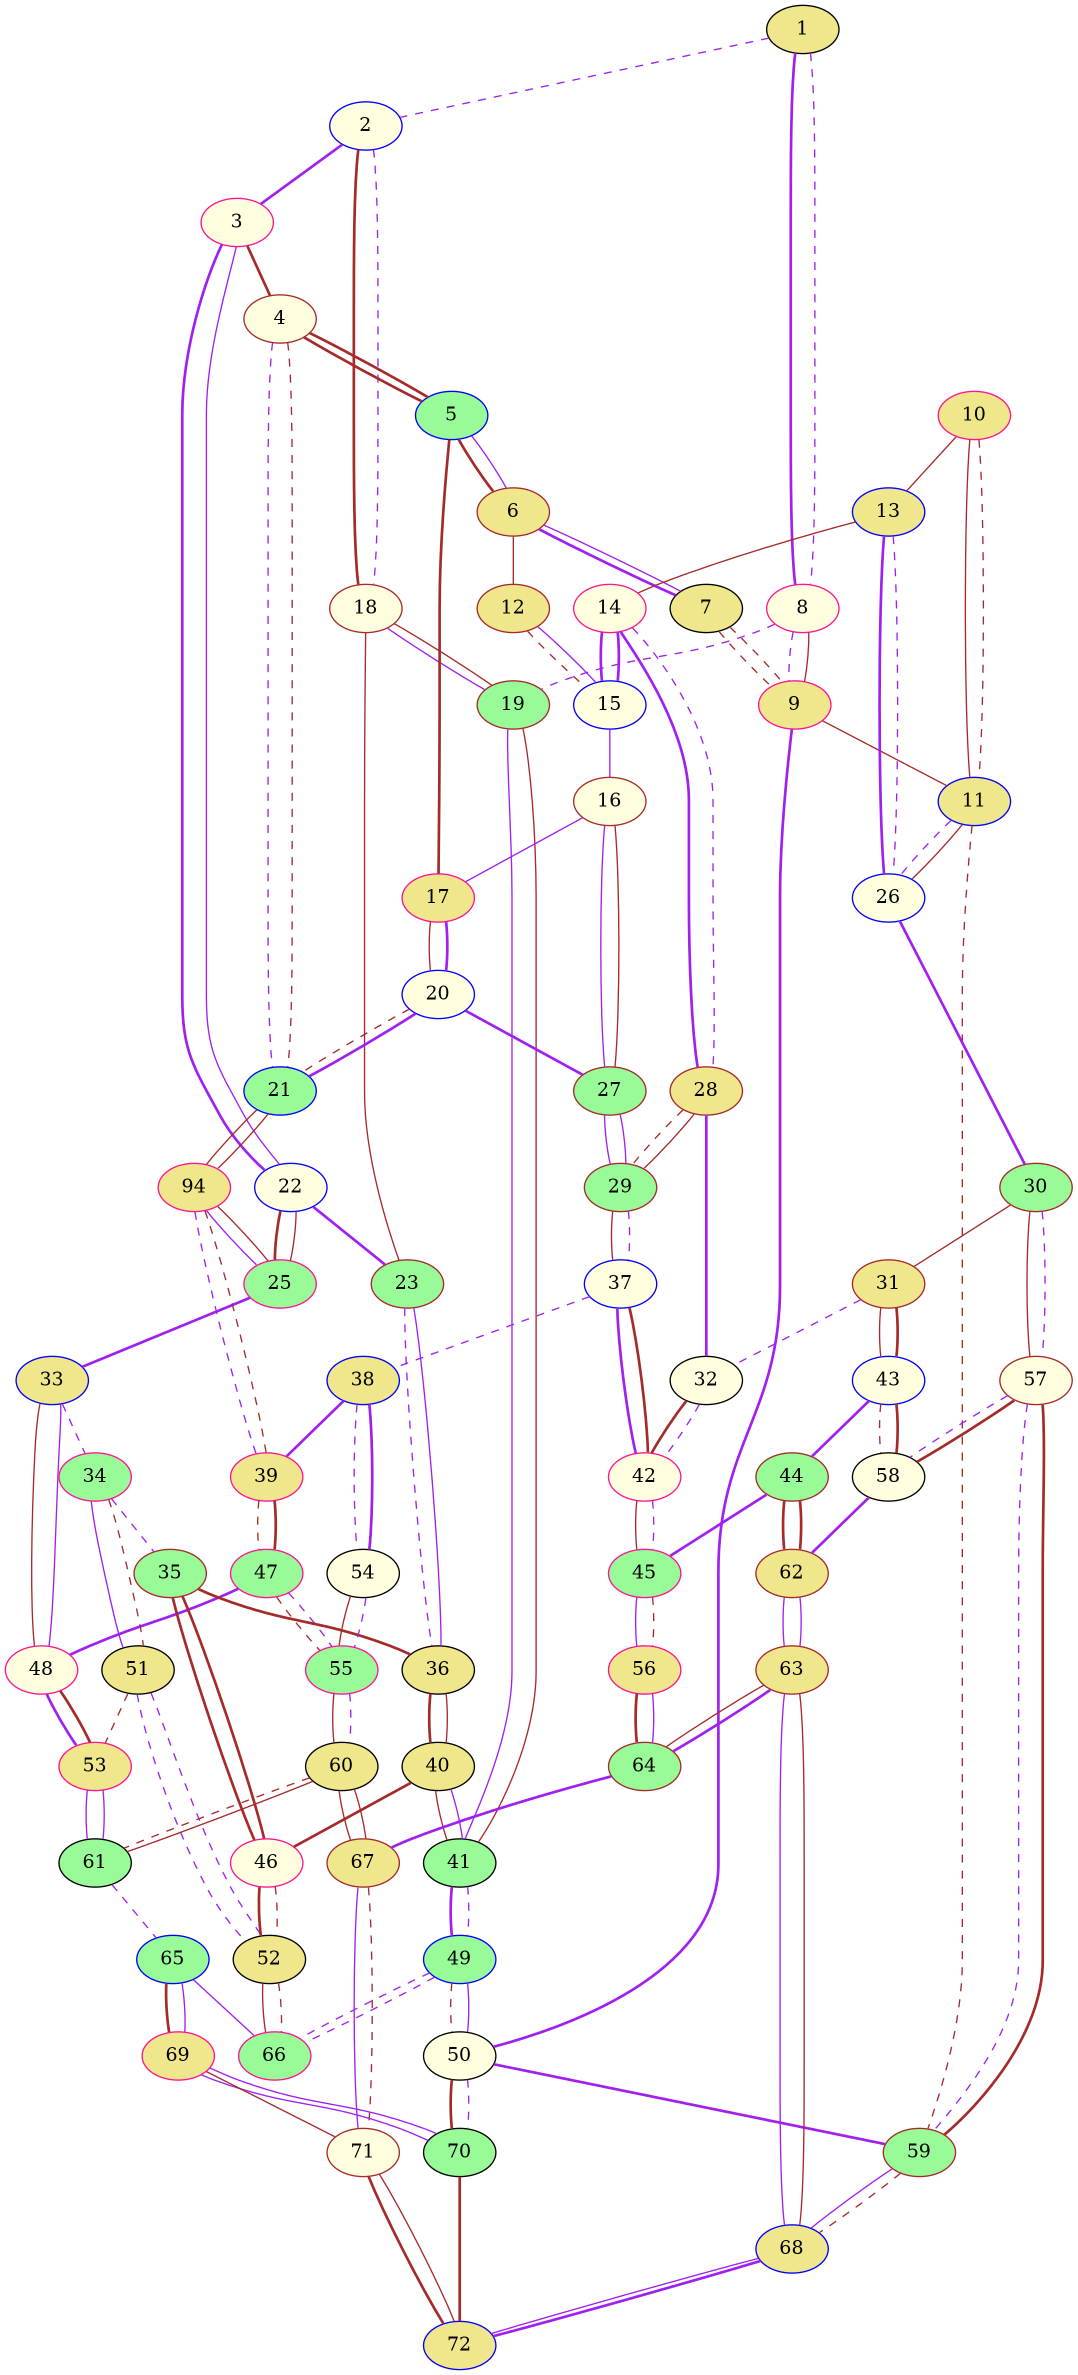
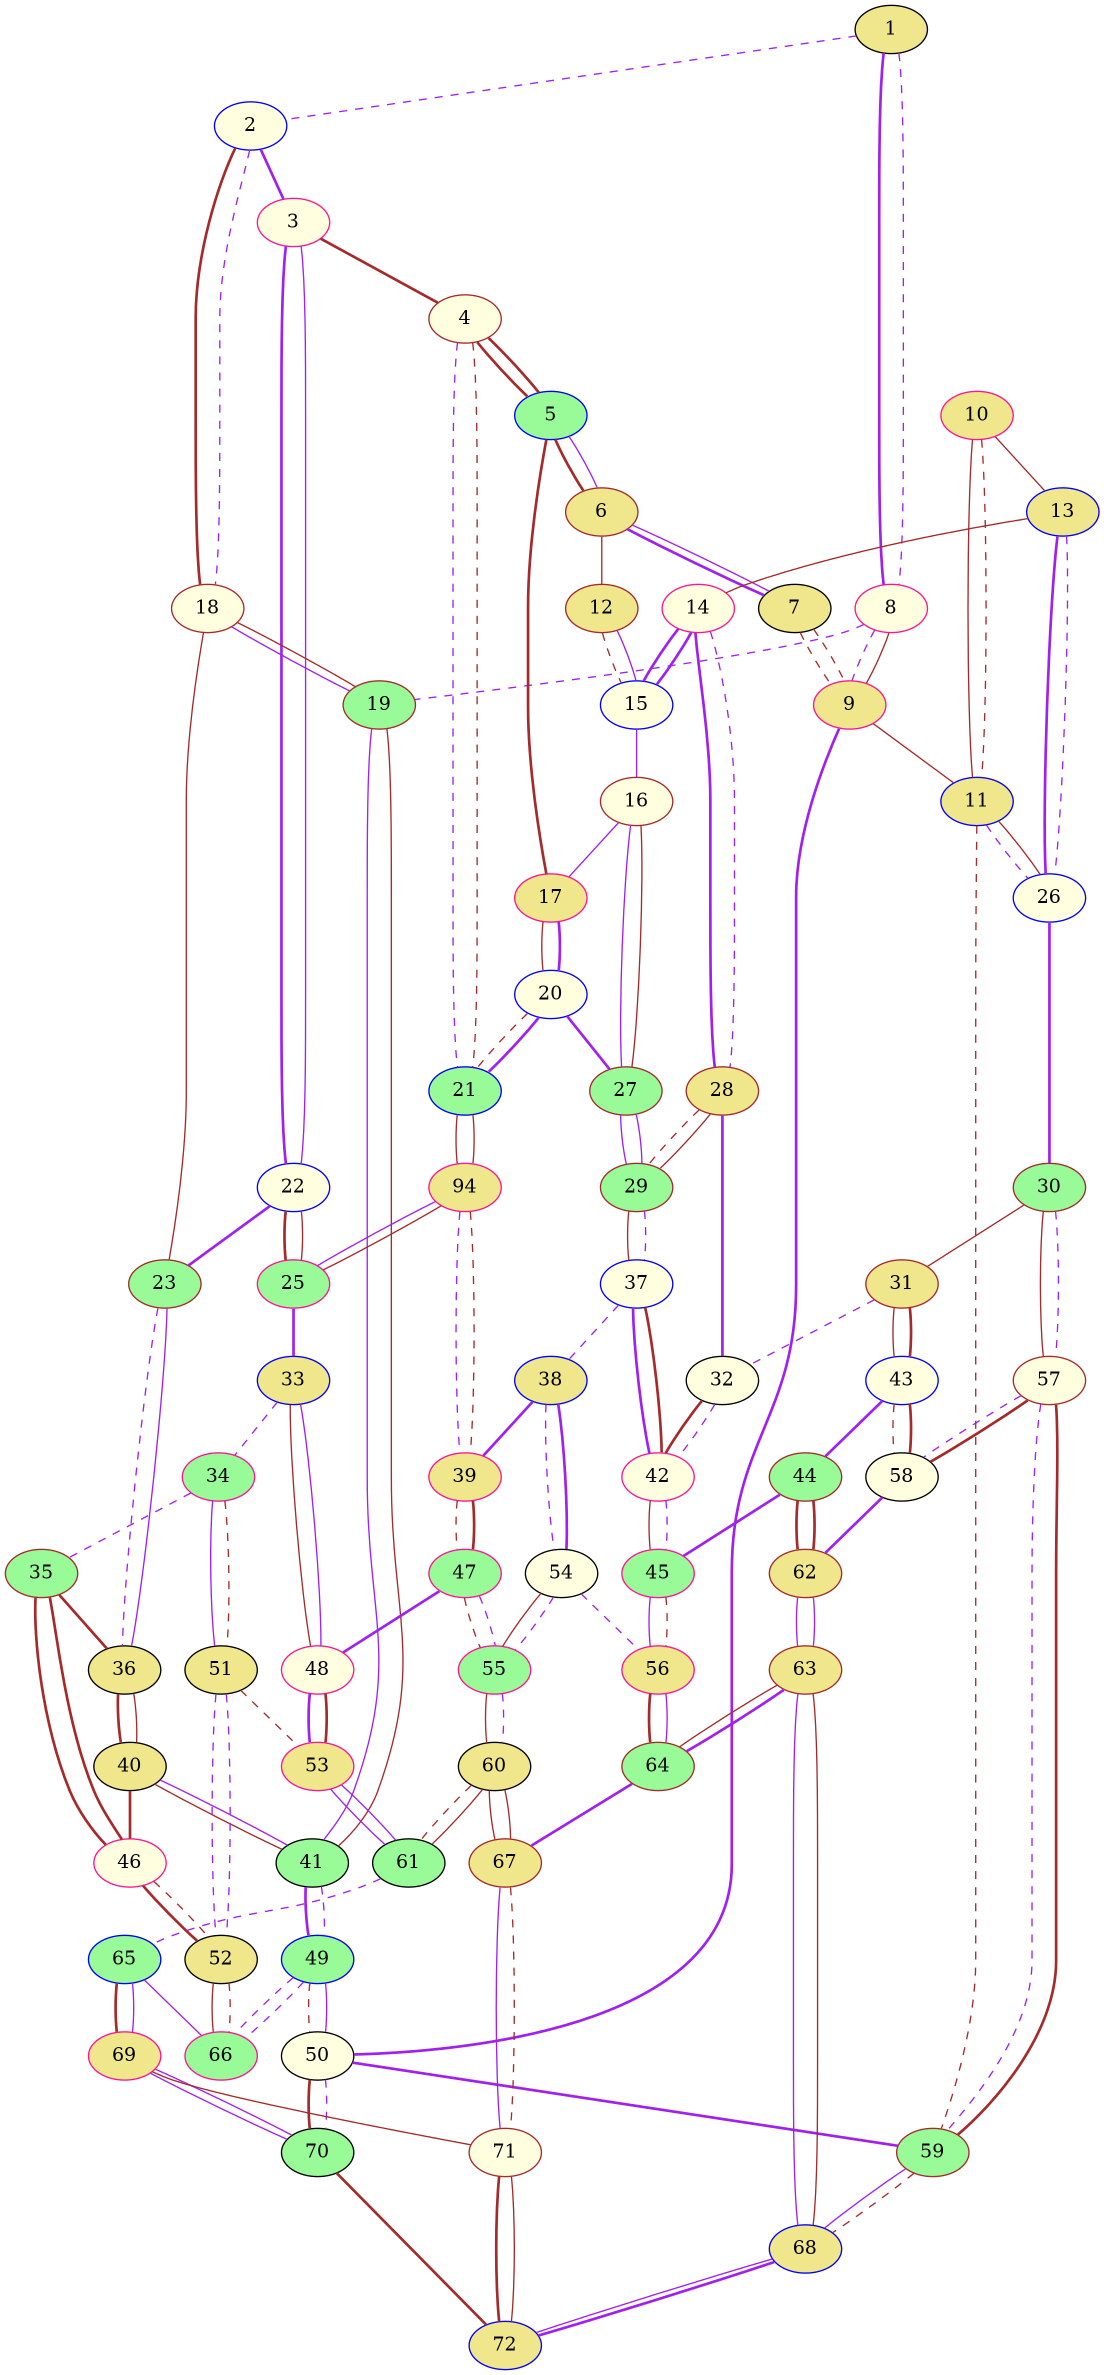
none -> (610, 1622)
